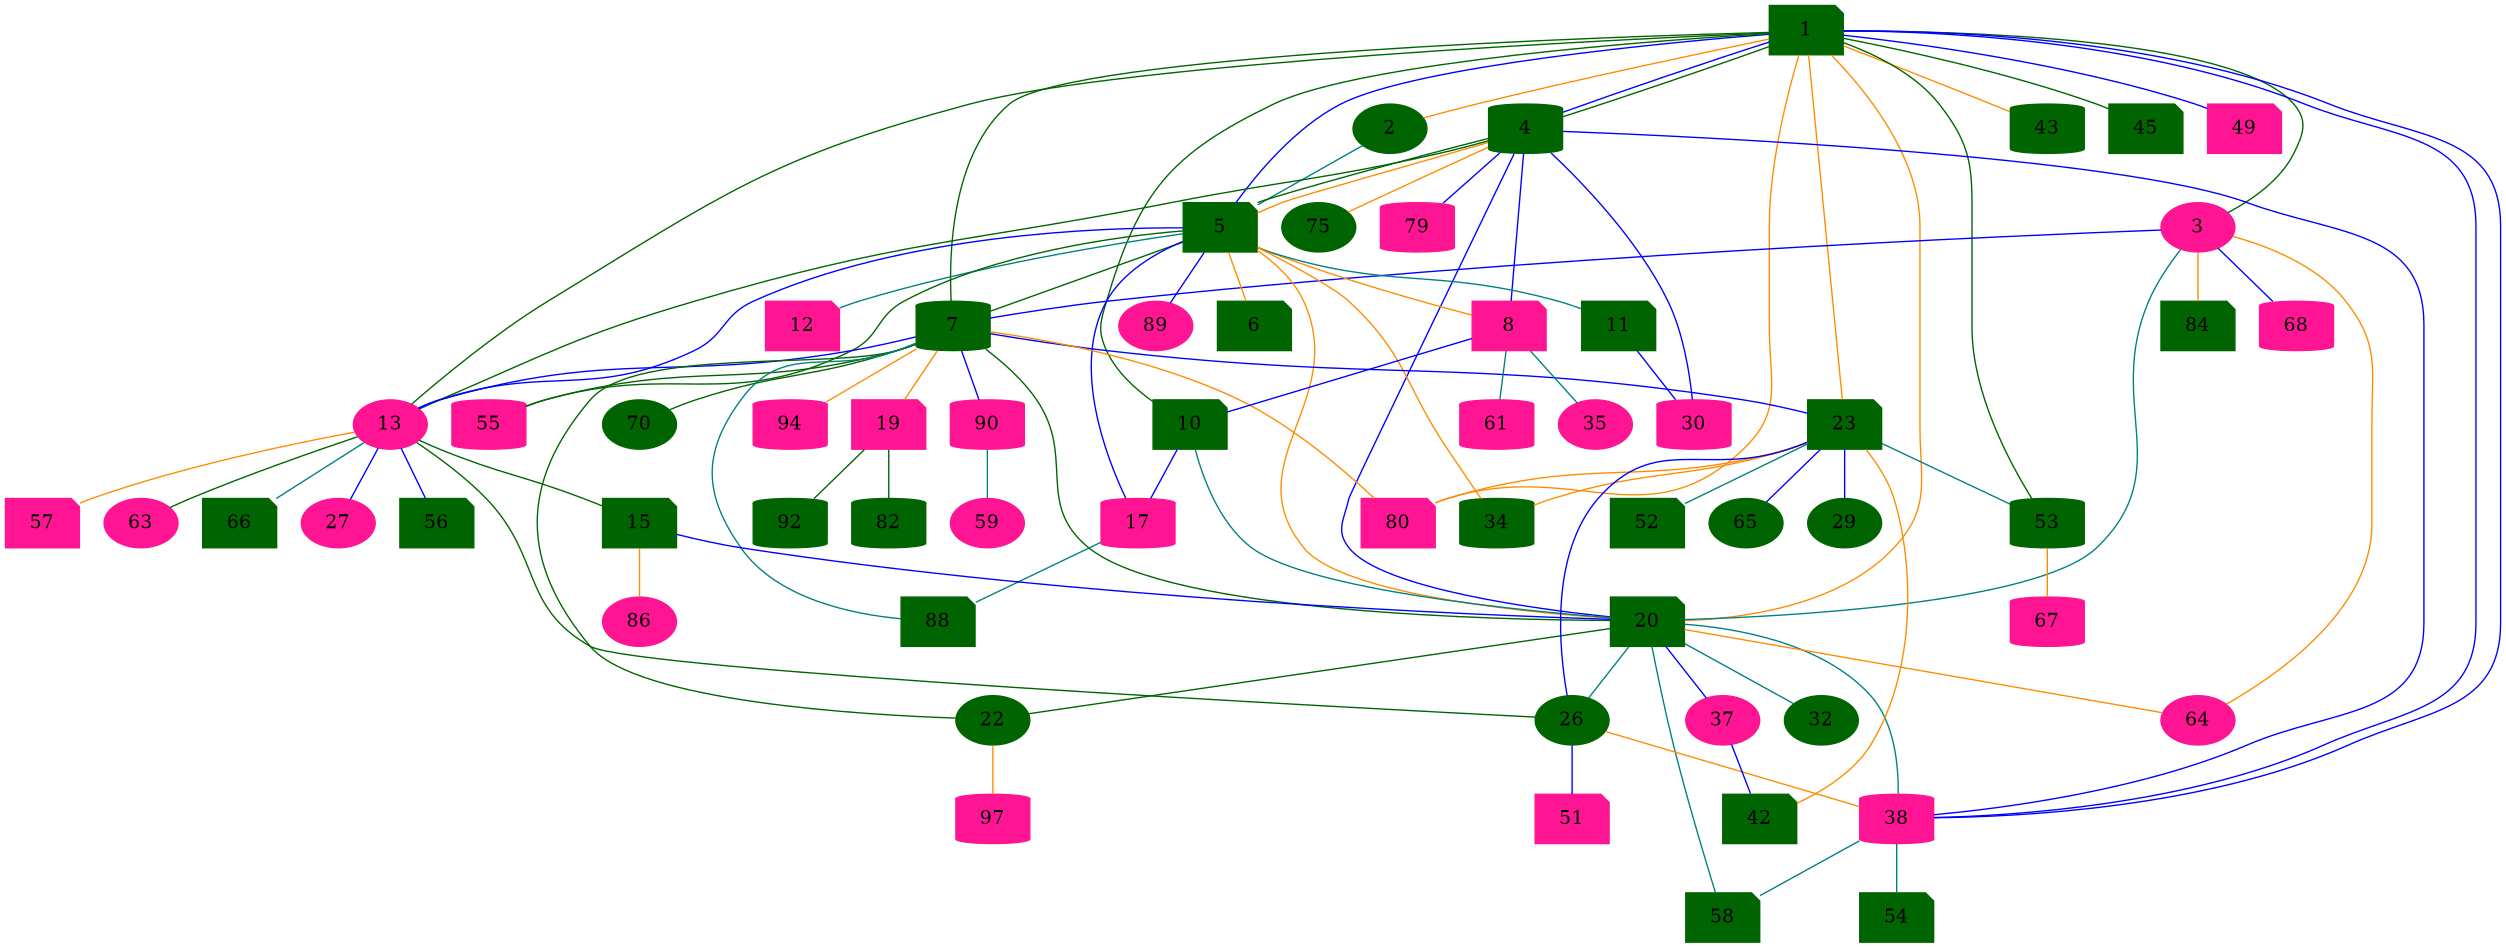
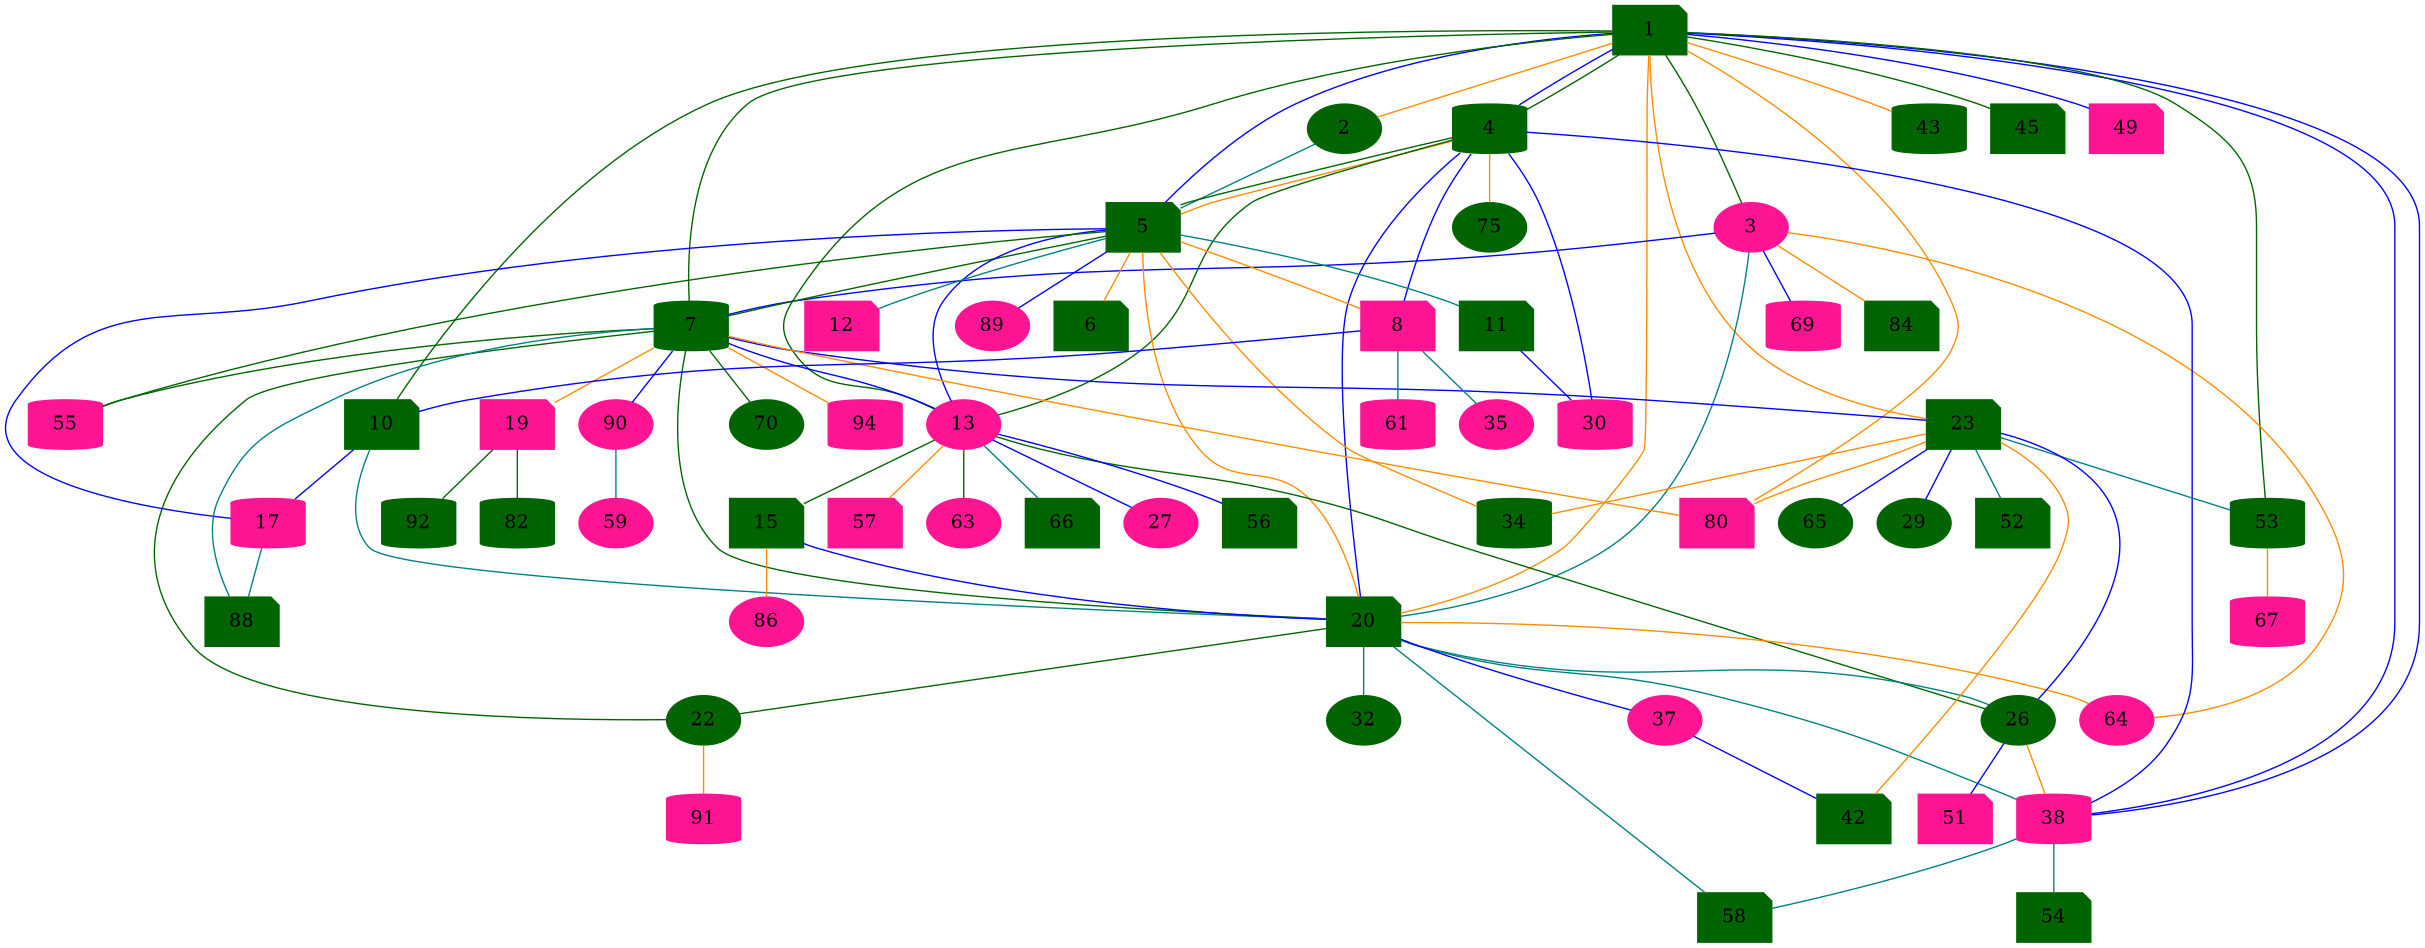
(1417, 227) -> none
(2297, 326) -> (1803, 326)
(987, 425) -> (616, 425)
(993, 819) -> (704, 819)
